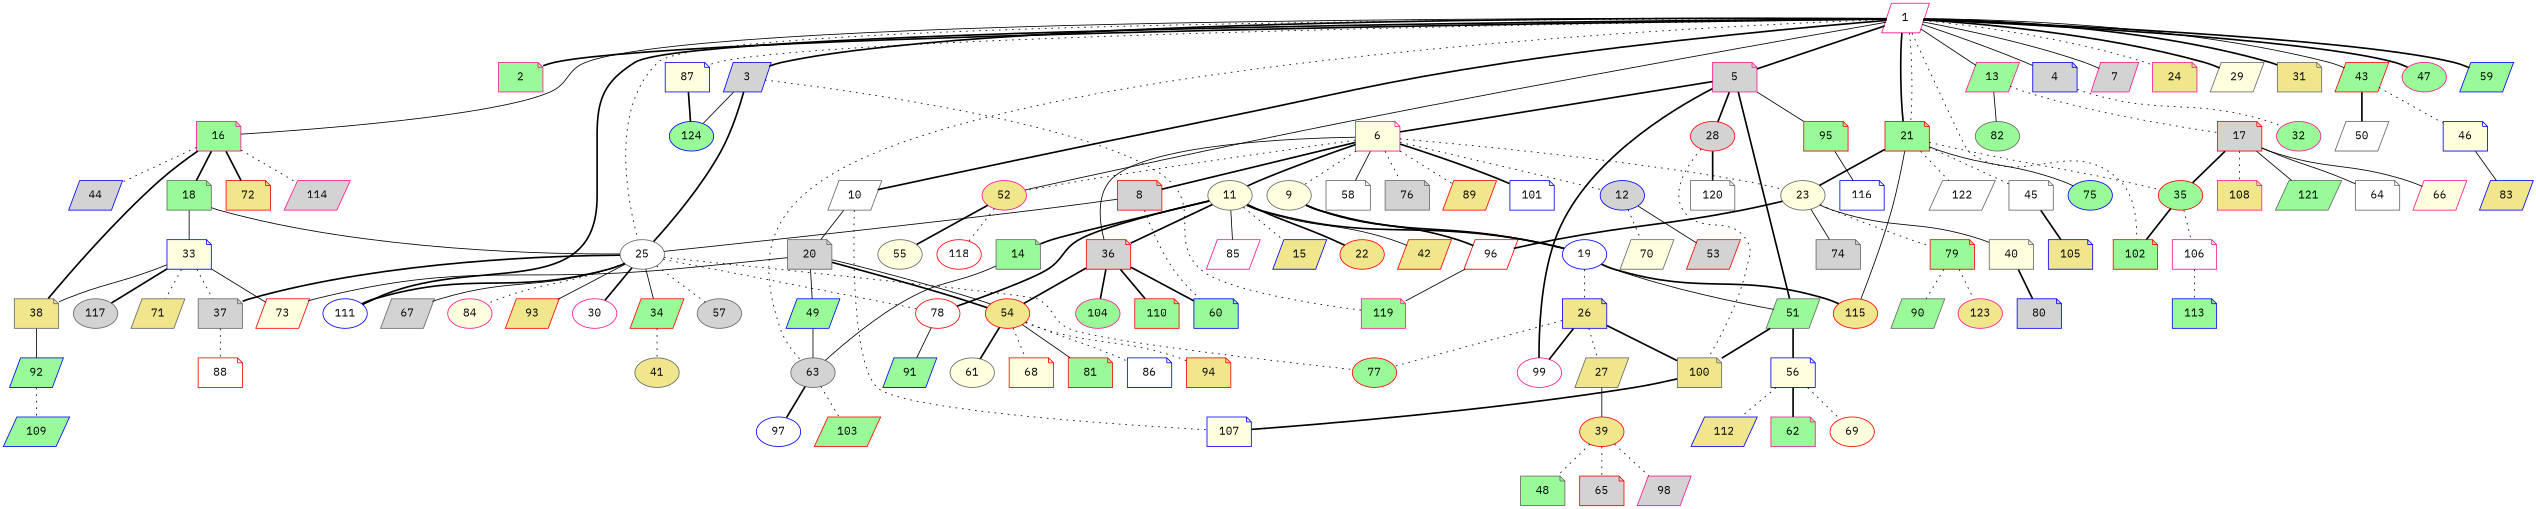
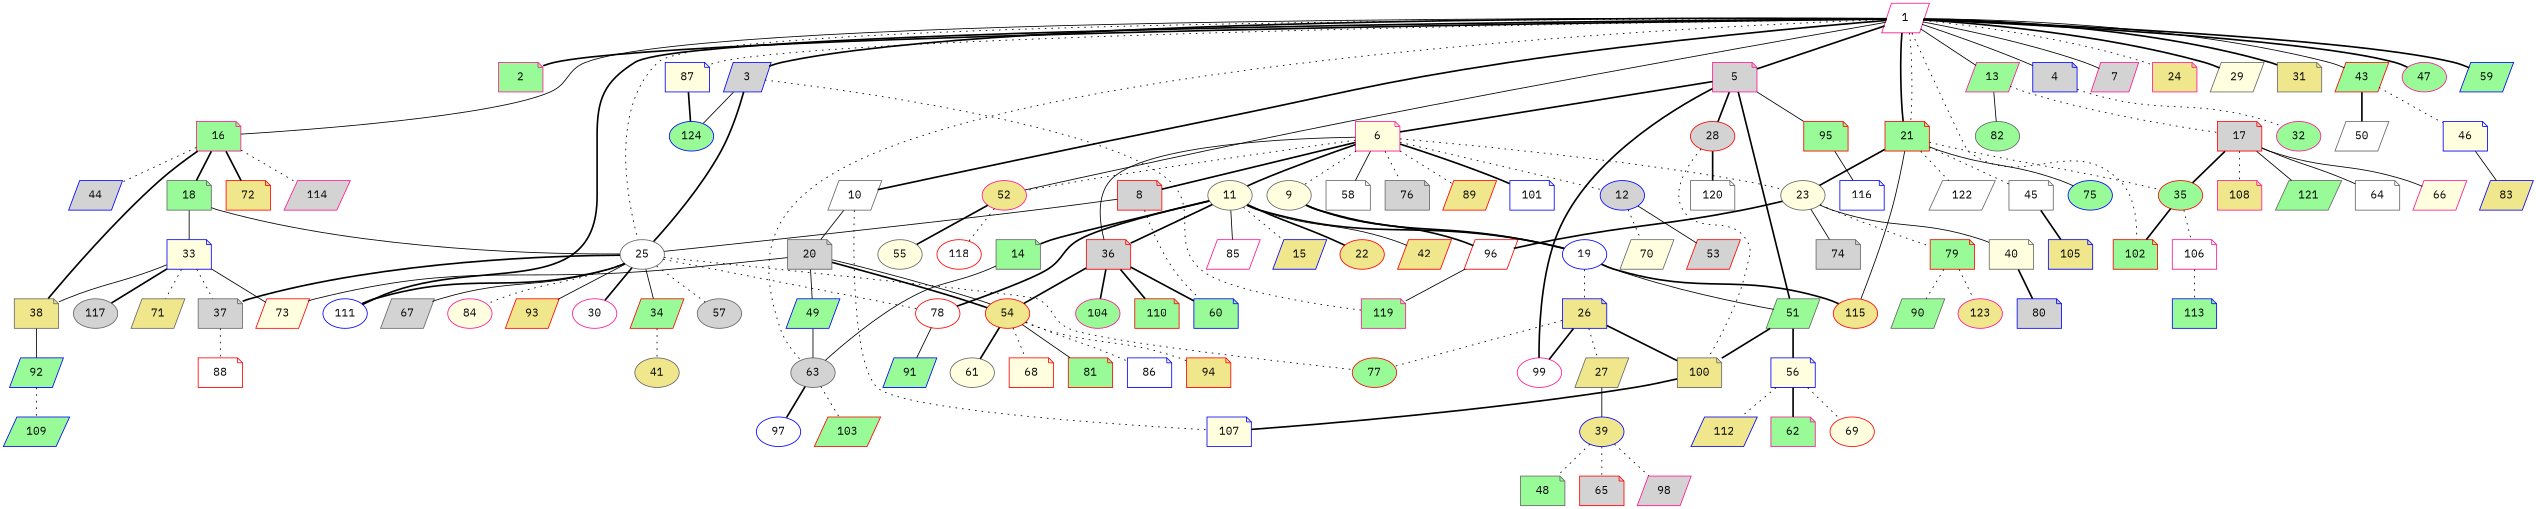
(1602, 432) -> (1602, 432)
